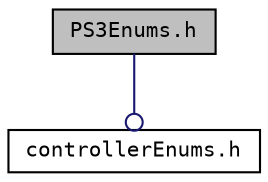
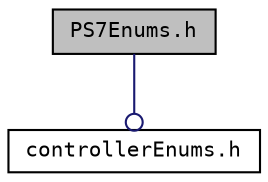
(134, 32) -> (134, 32)
